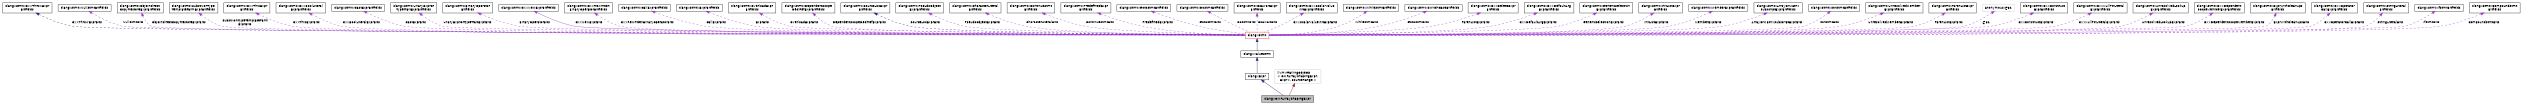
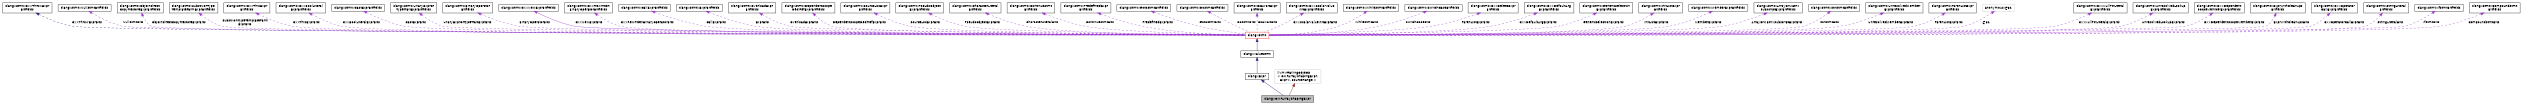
(2044, 8) -> none
(1418, 23) -> (1418, 23)
(1060, 33) -> (1060, 33)
